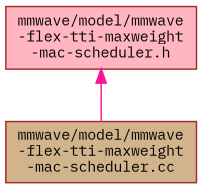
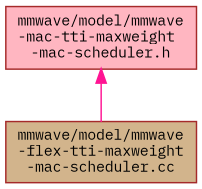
(101, 38) -> (101, 38)
